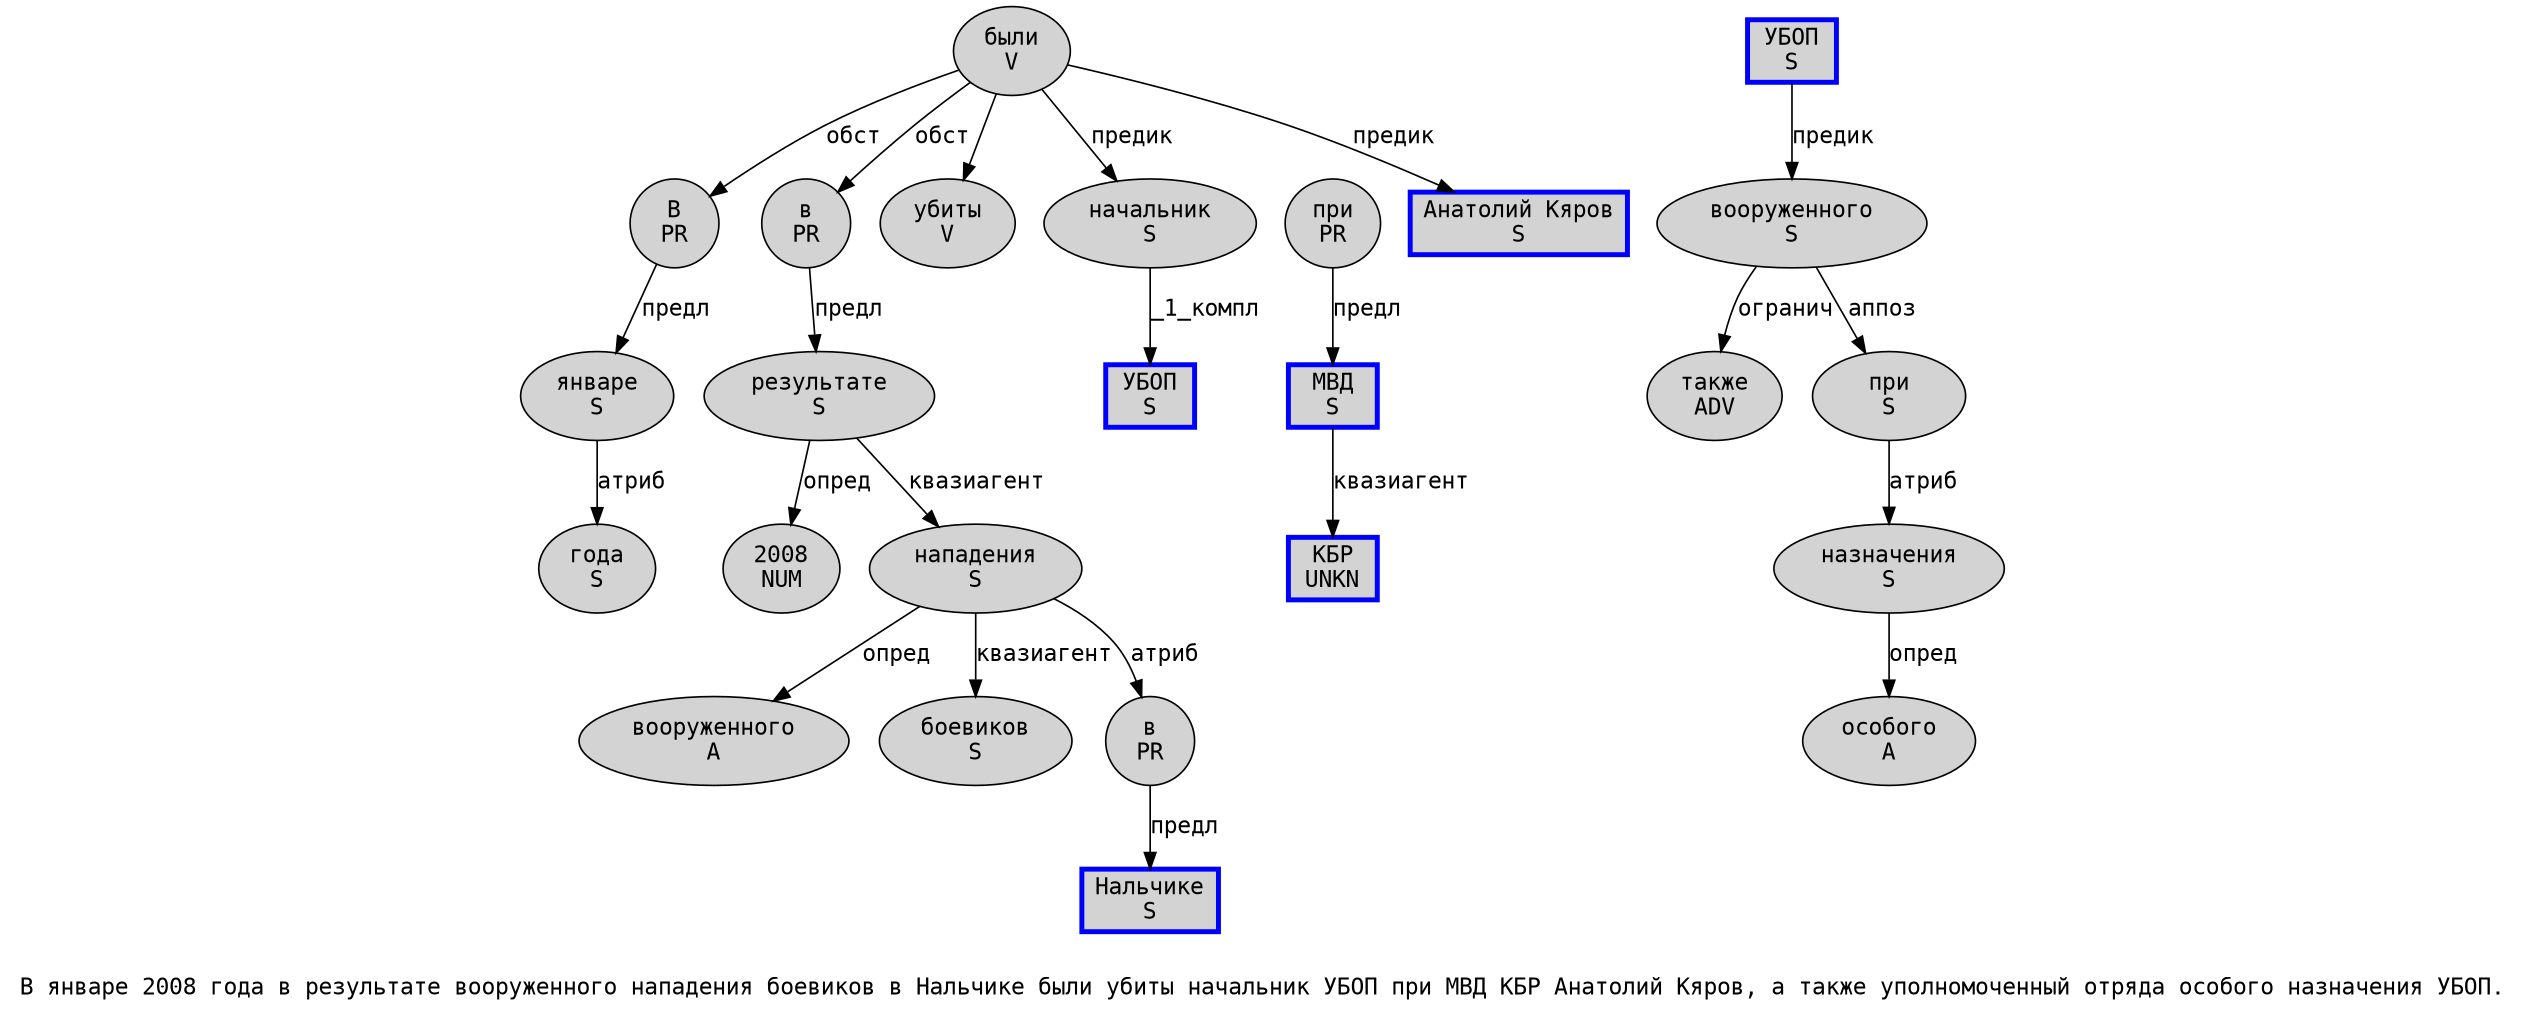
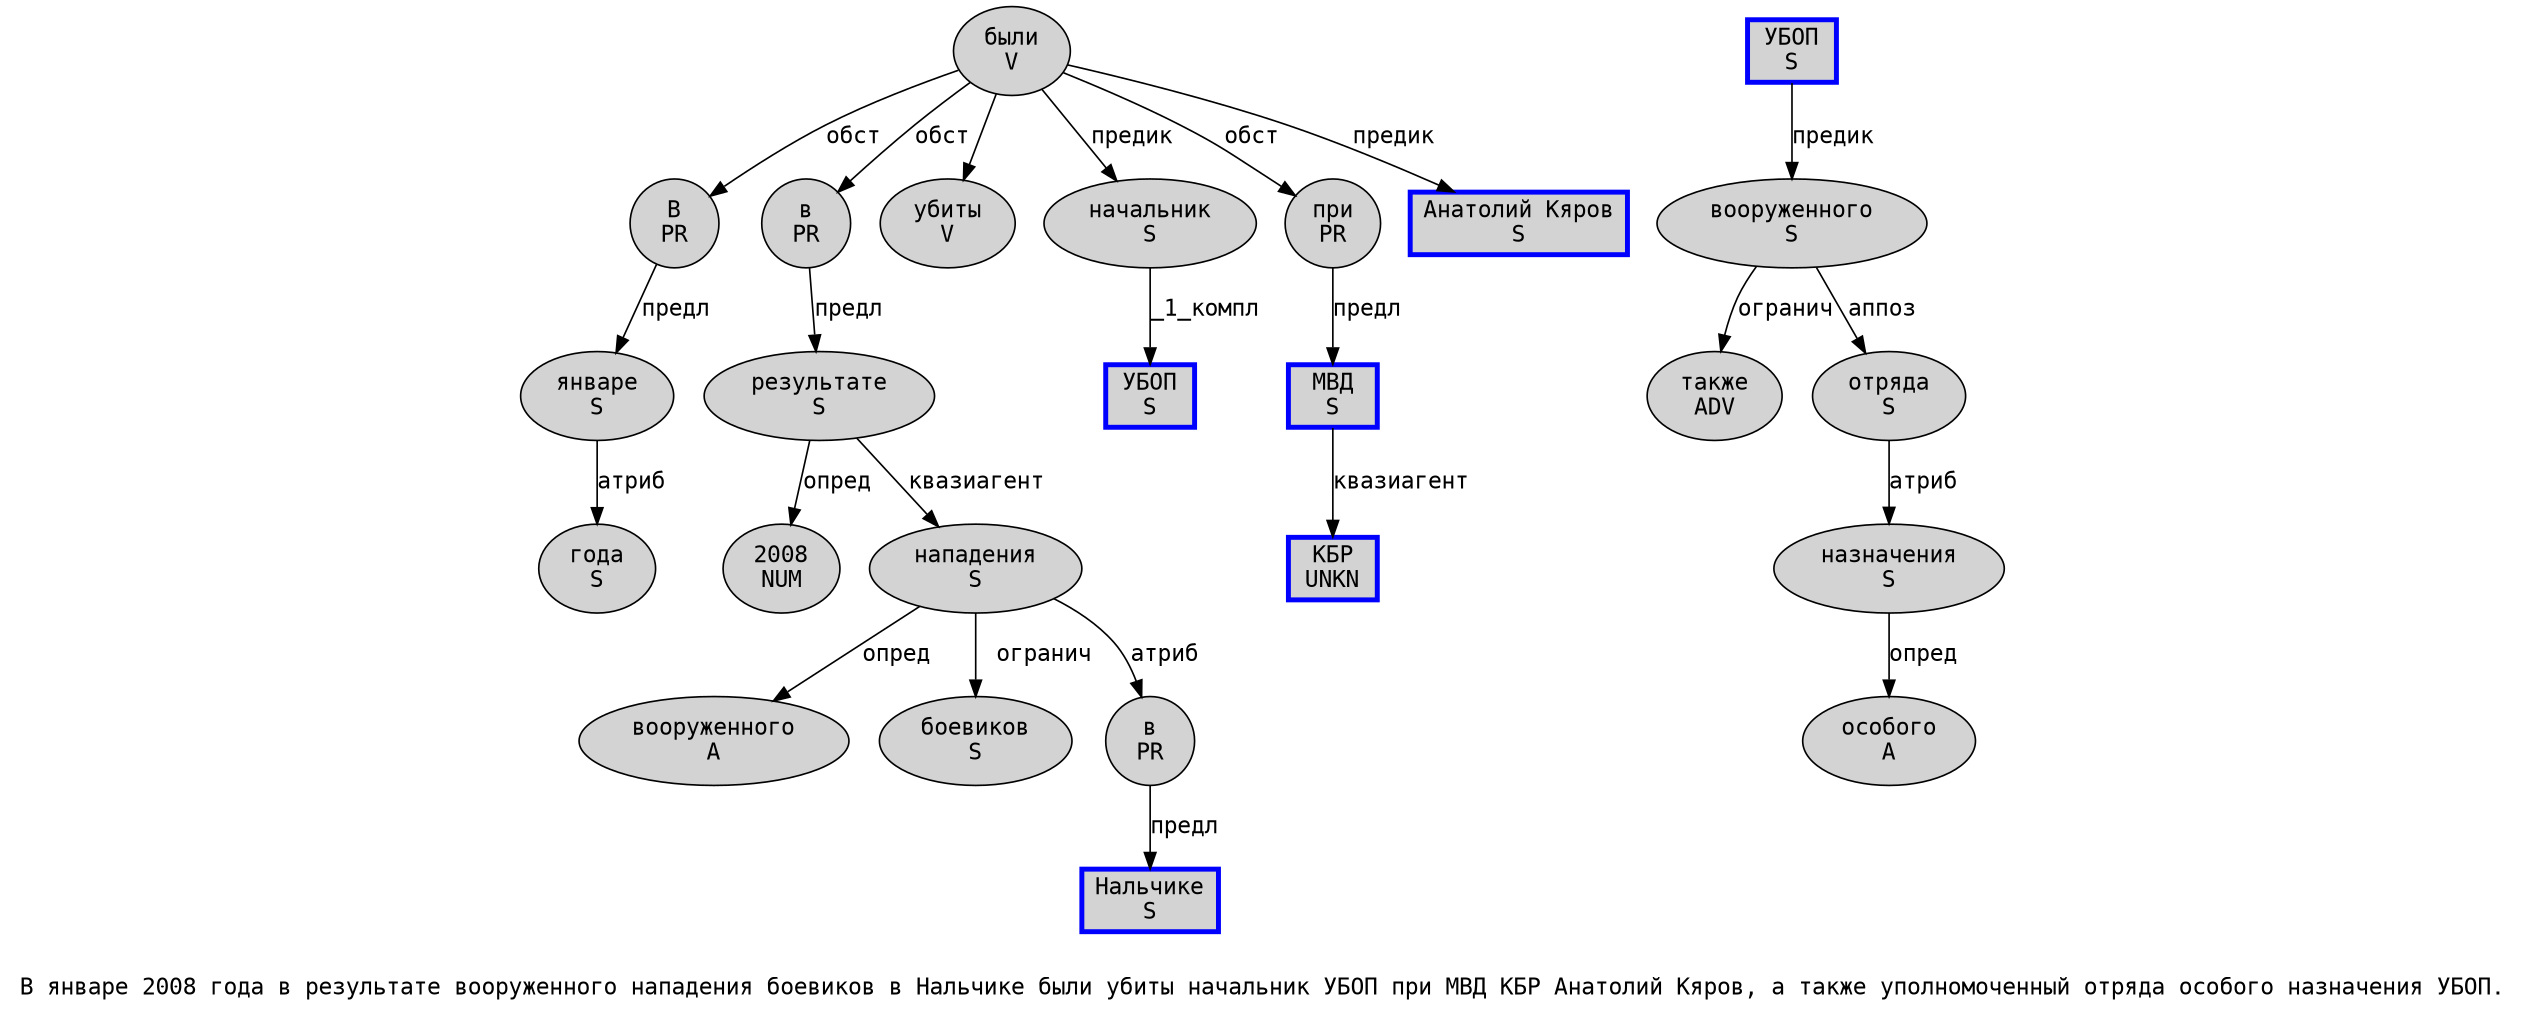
none -> (1176, 123)
(1889, 396) -> (1889, 396)
(1044, 655) -> (1044, 655)
